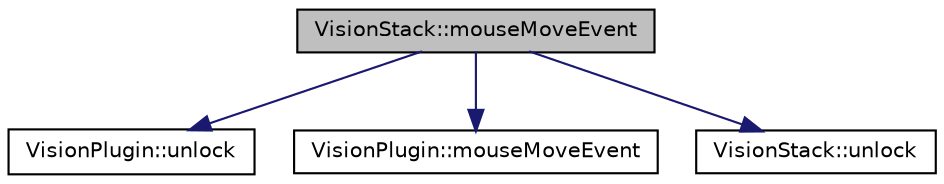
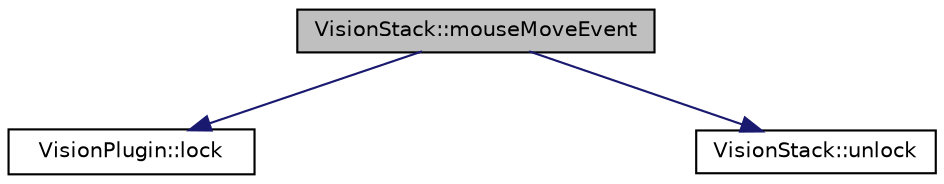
(132, 152) -> (132, 152)
(476, 152) -> none
